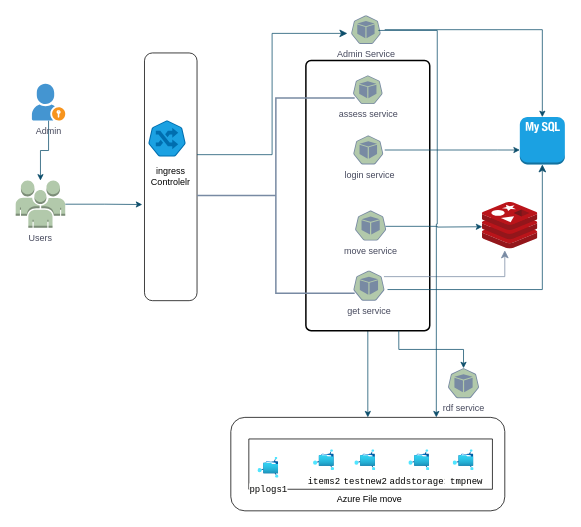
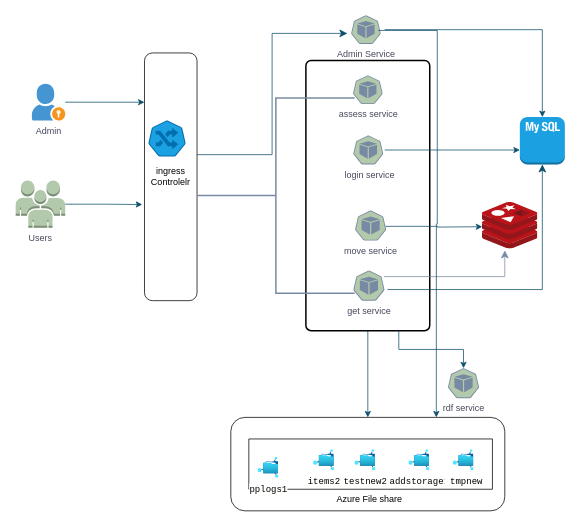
(48, 150) -> (102, 102)
(371, 499) -> (371, 499)
